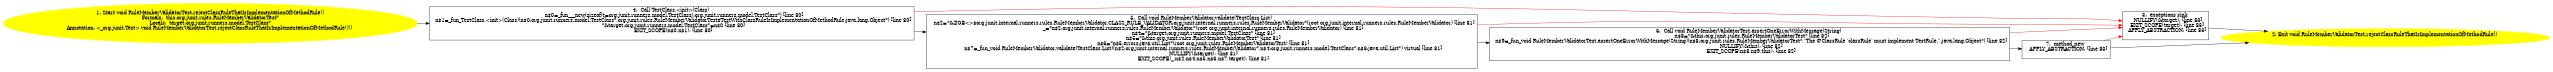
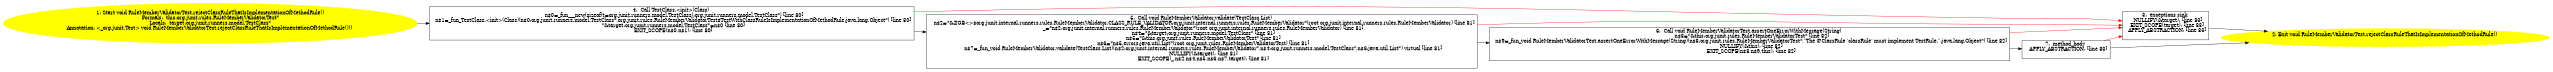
(2066, 50) -> (2066, 50)
